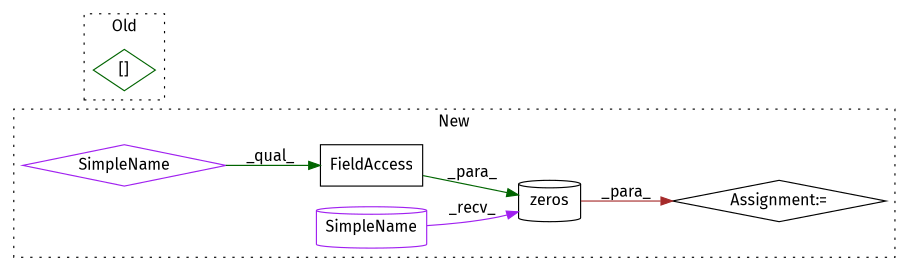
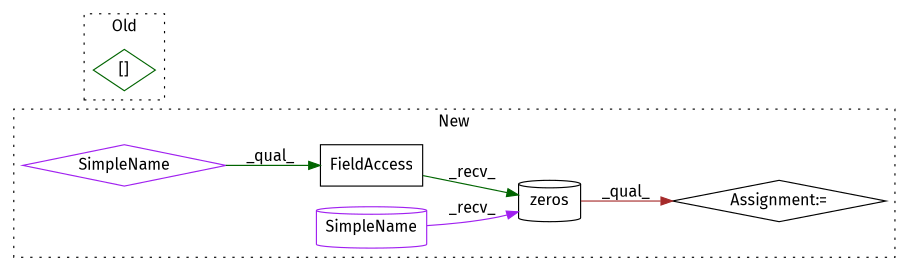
(473, 173) -> (473, 173)
(627, 192) -> (627, 192)
